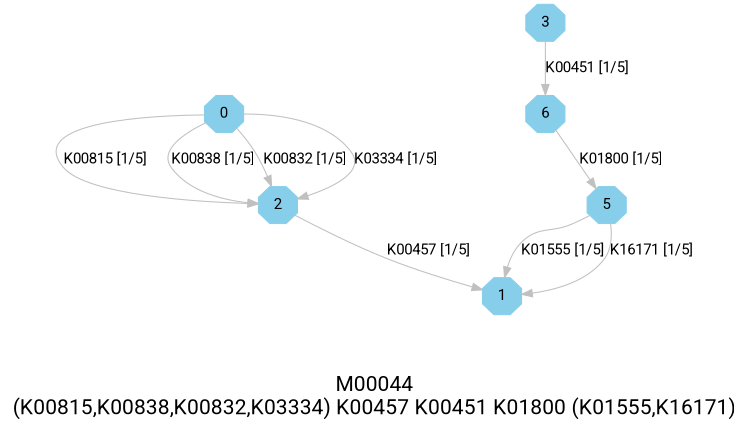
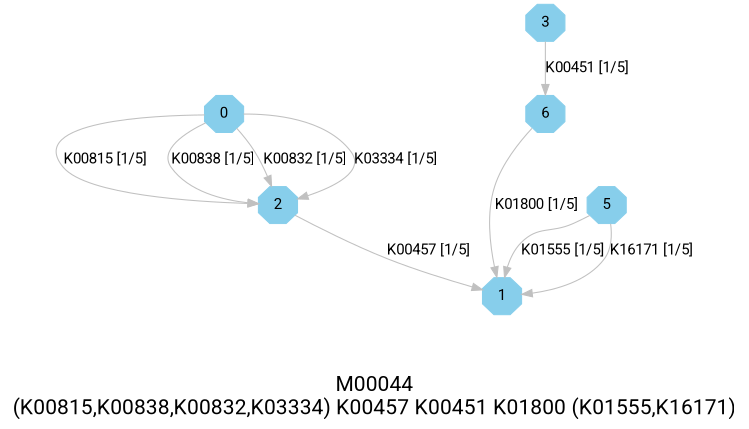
(573, 155) -> (493, 192)
